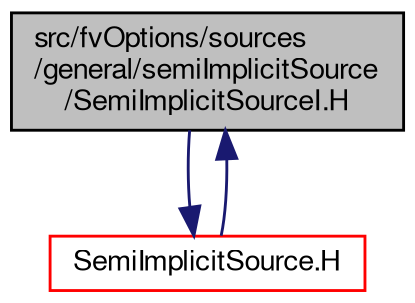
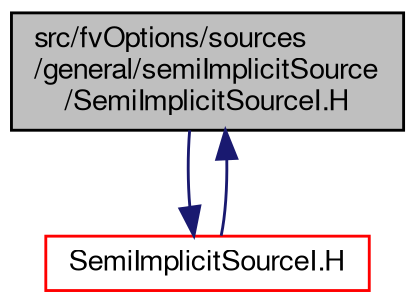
(208, 263) -> (208, 263)
